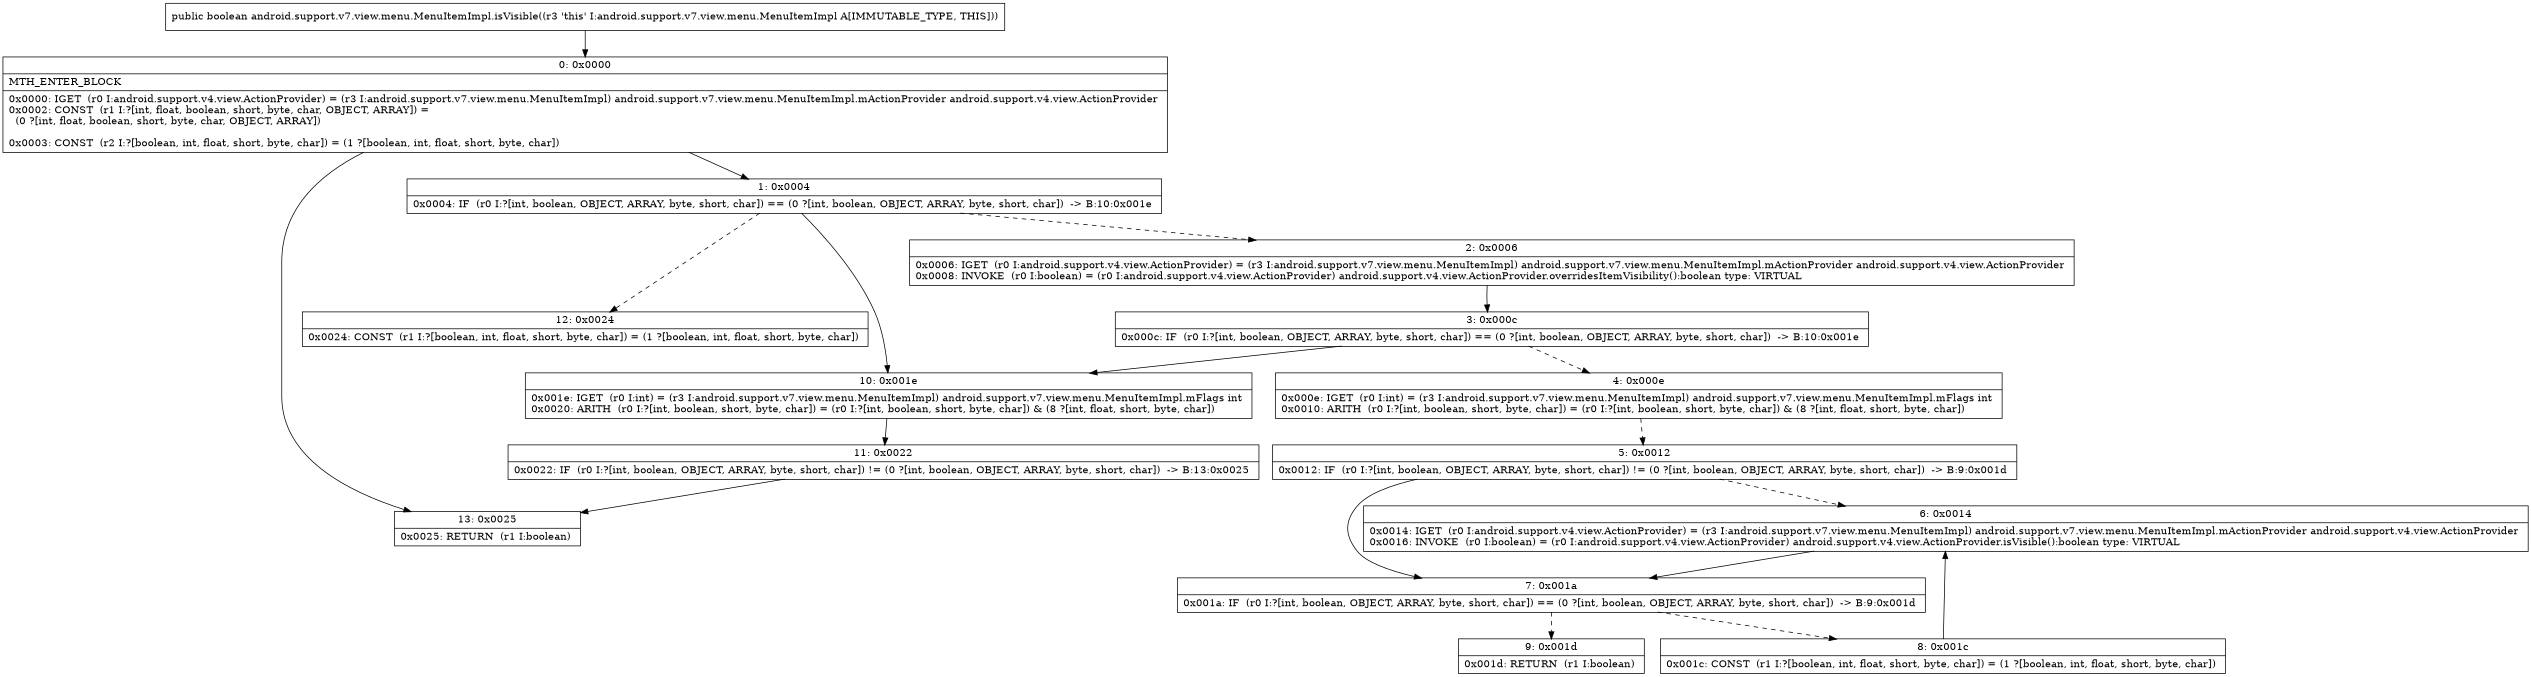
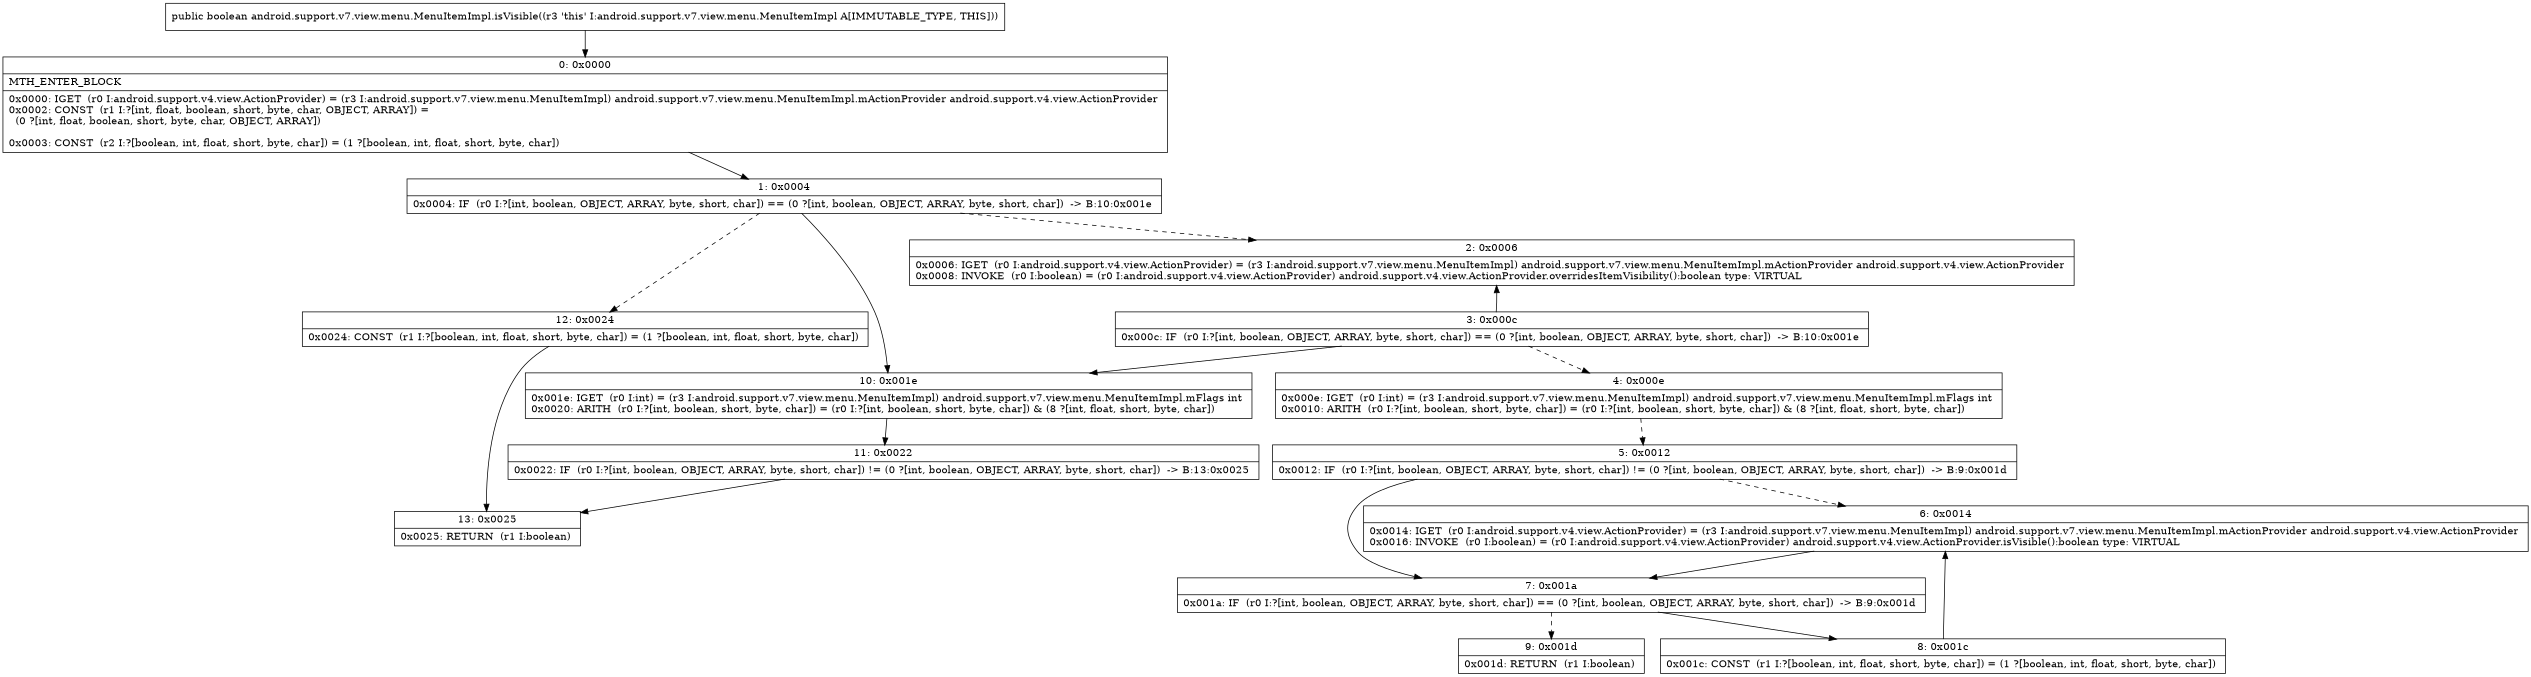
(1487, 295) -> (1497, 302)
(282, 346) -> (498, 416)
(1743, 625) -> (1743, 625)
